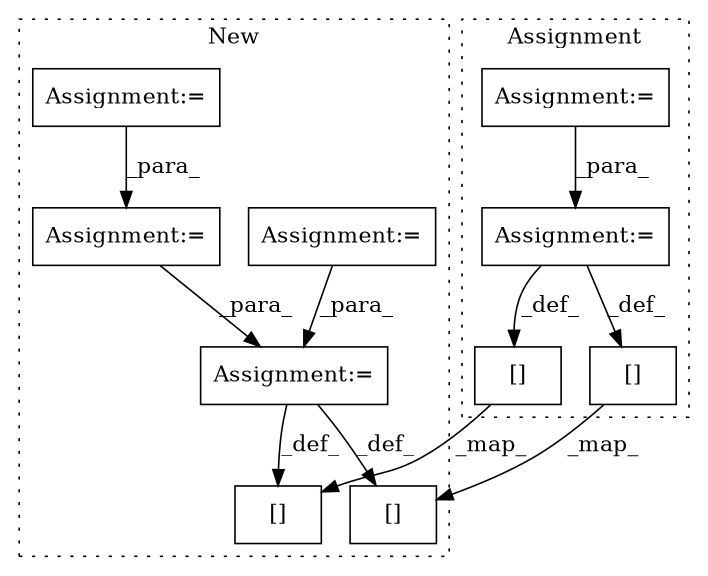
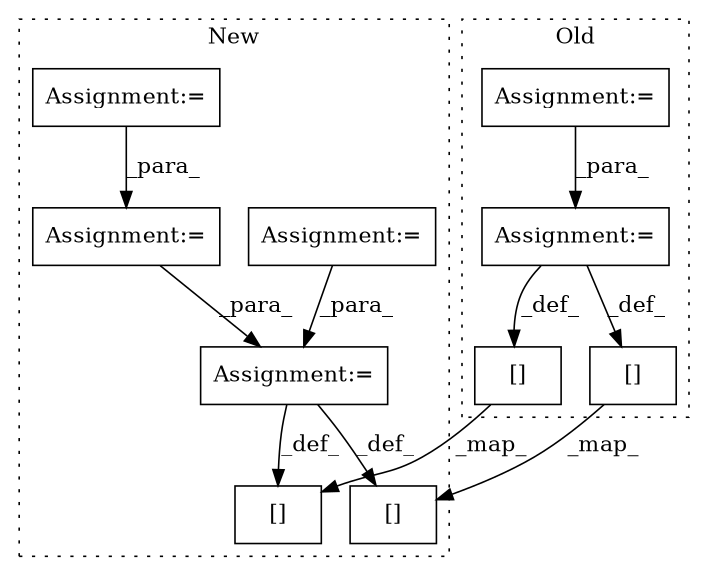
(576, 38) -> (576, 38)
